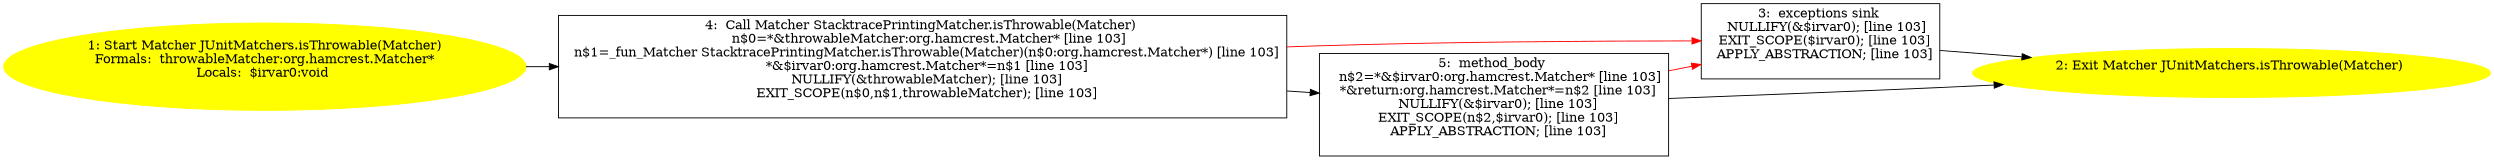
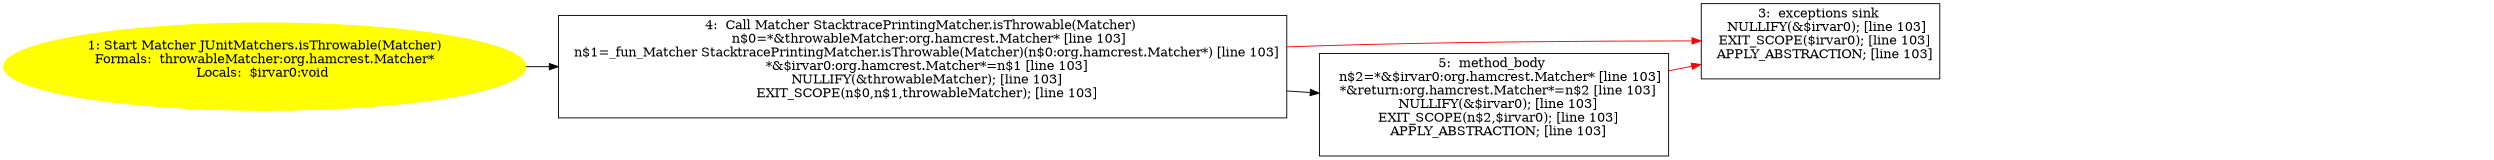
(2232, 73) -> none
